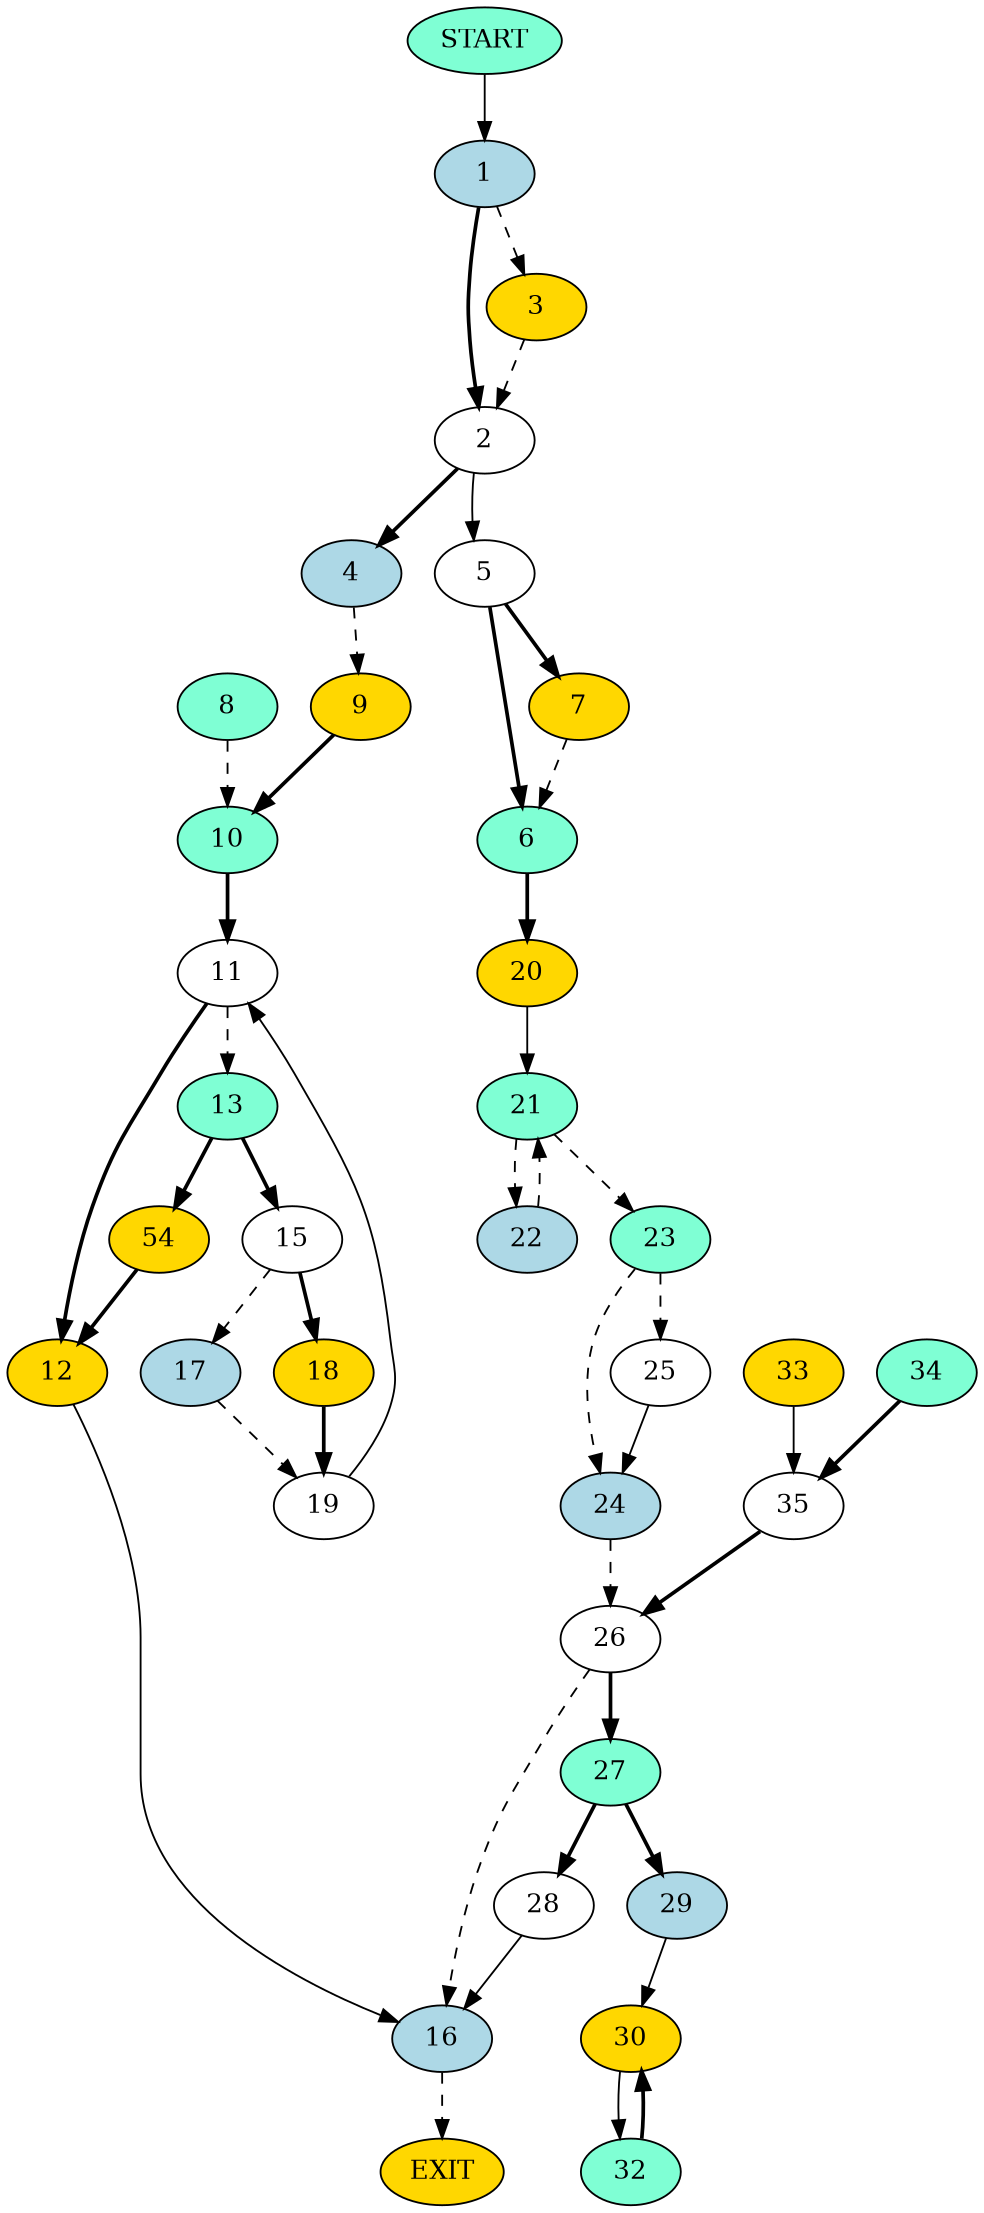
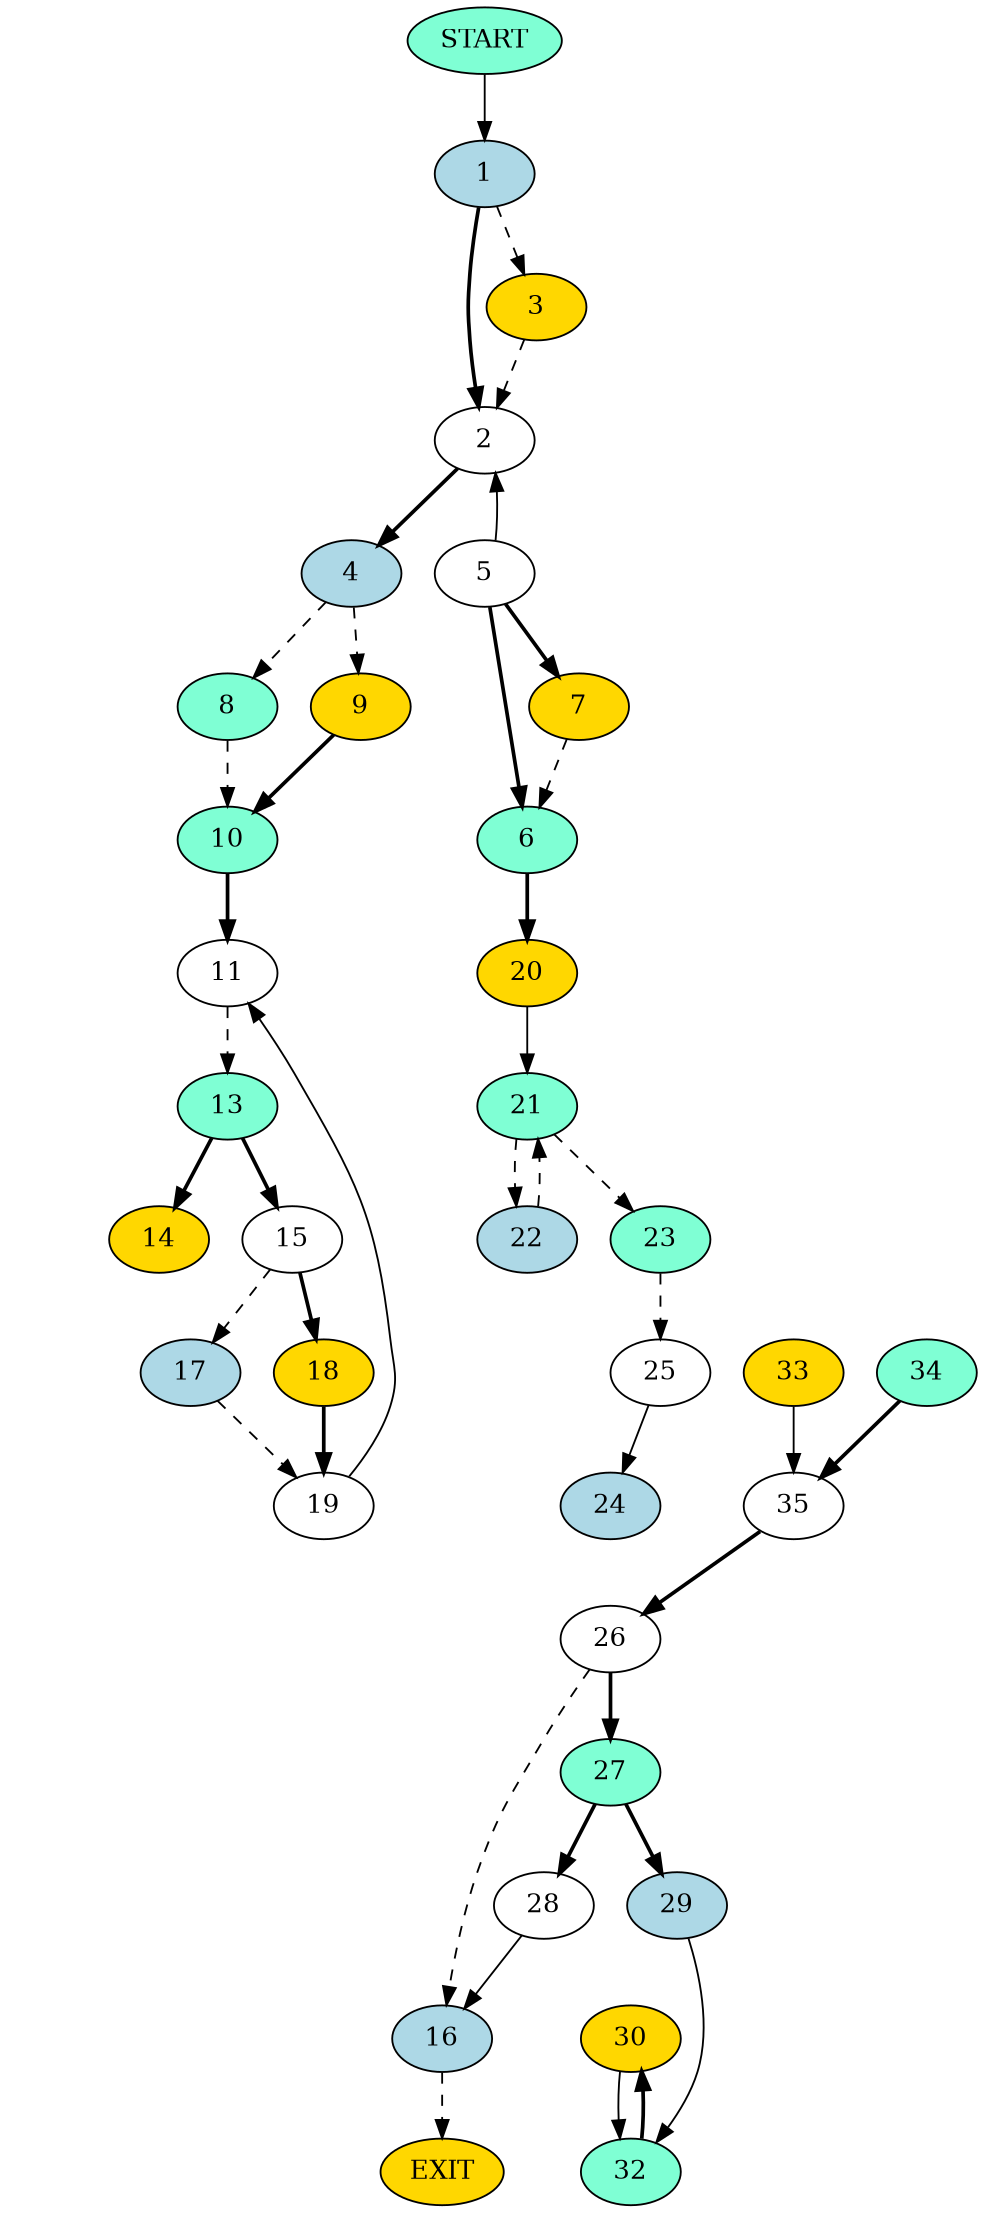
(472, 497) -> (497, 516)
none -> (296, 633)
(159, 1240) -> (159, 1240)
(590, 1356) -> none
(57, 1373) -> none
(610, 1563) -> none
(657, 1963) -> (703, 2036)
